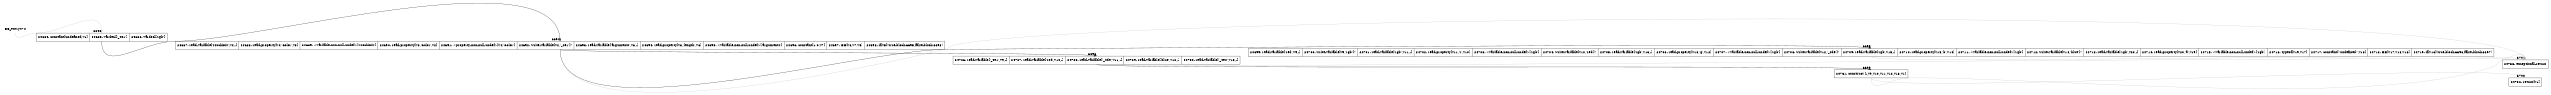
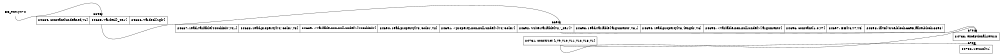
(1532, 21) -> (769, 34)
(60, 28) -> (60, 11)
(1871, 52) -> none
(1097, 60) -> none
(2197, 78) -> (767, 45)
(2198, 88) -> (766, 47)
